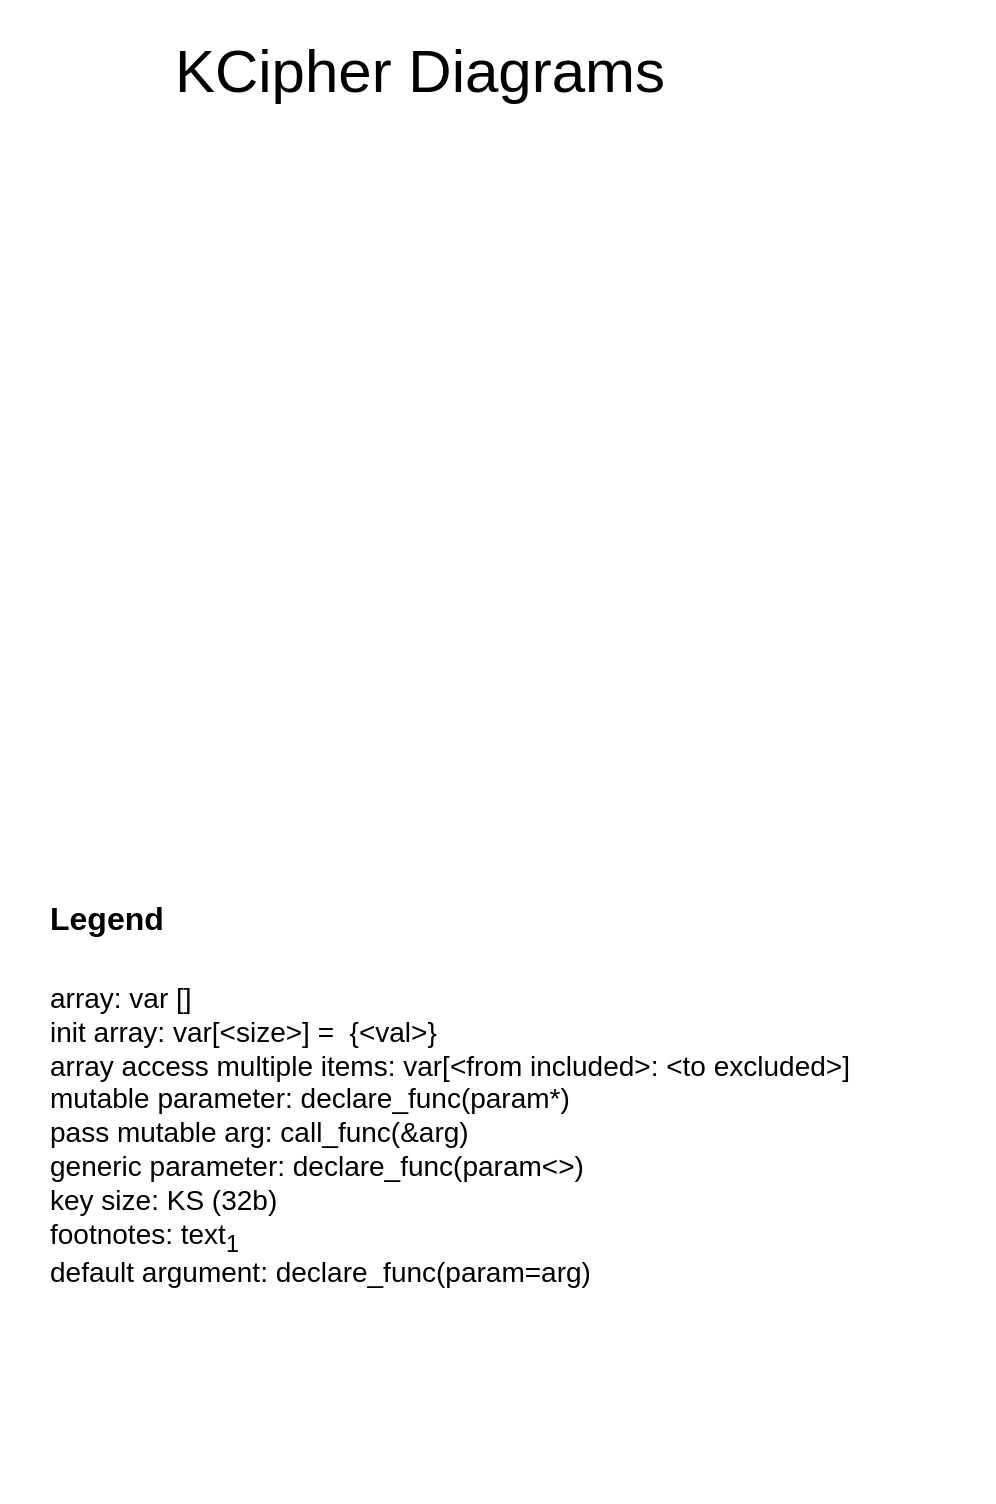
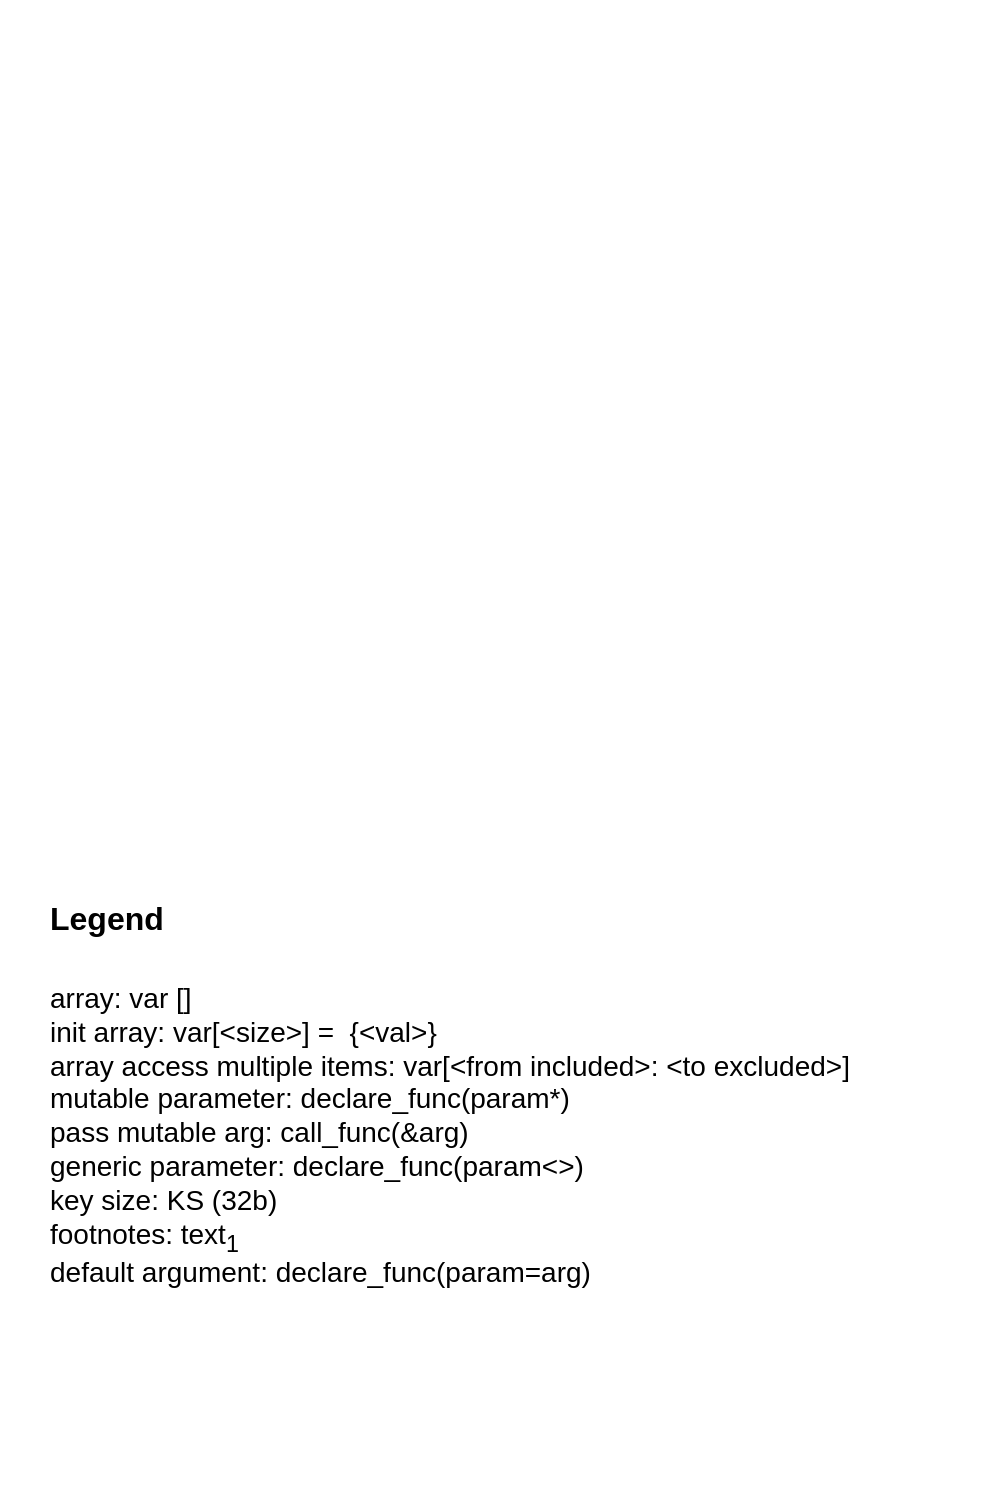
(421, 71) -> none
